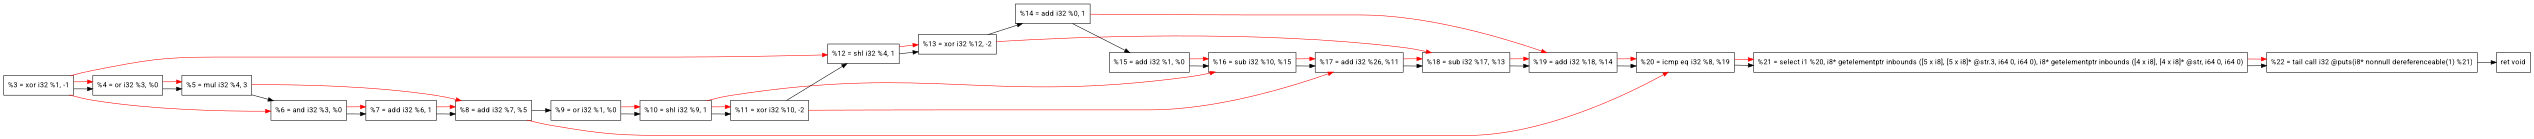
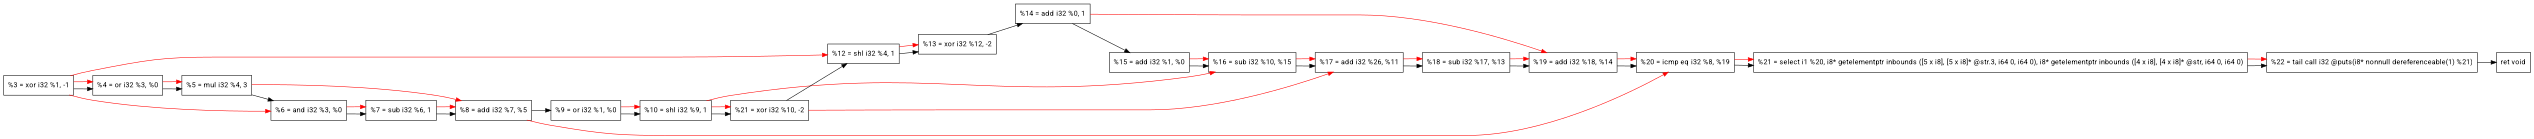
(1212, 36) -> none
(401, 110) -> (401, 110)
(770, 110) -> (770, 110)
